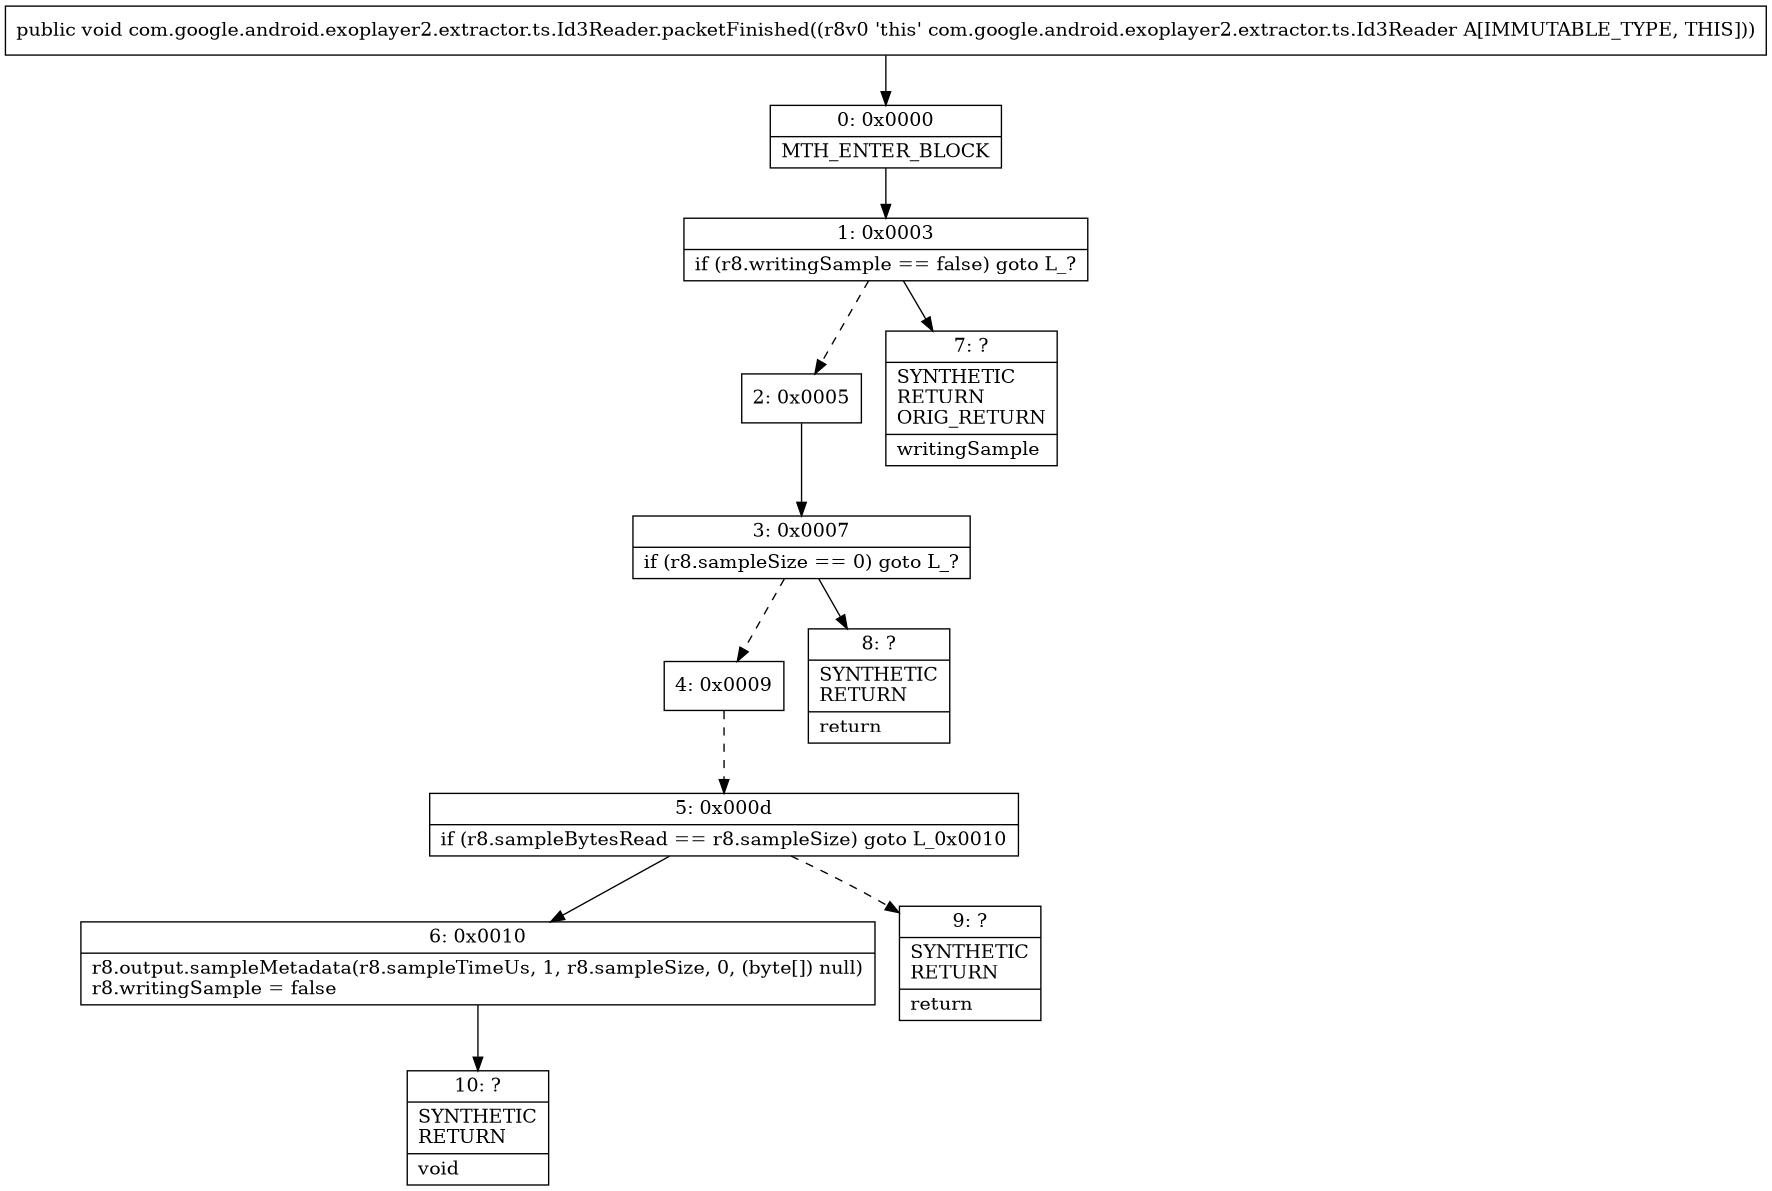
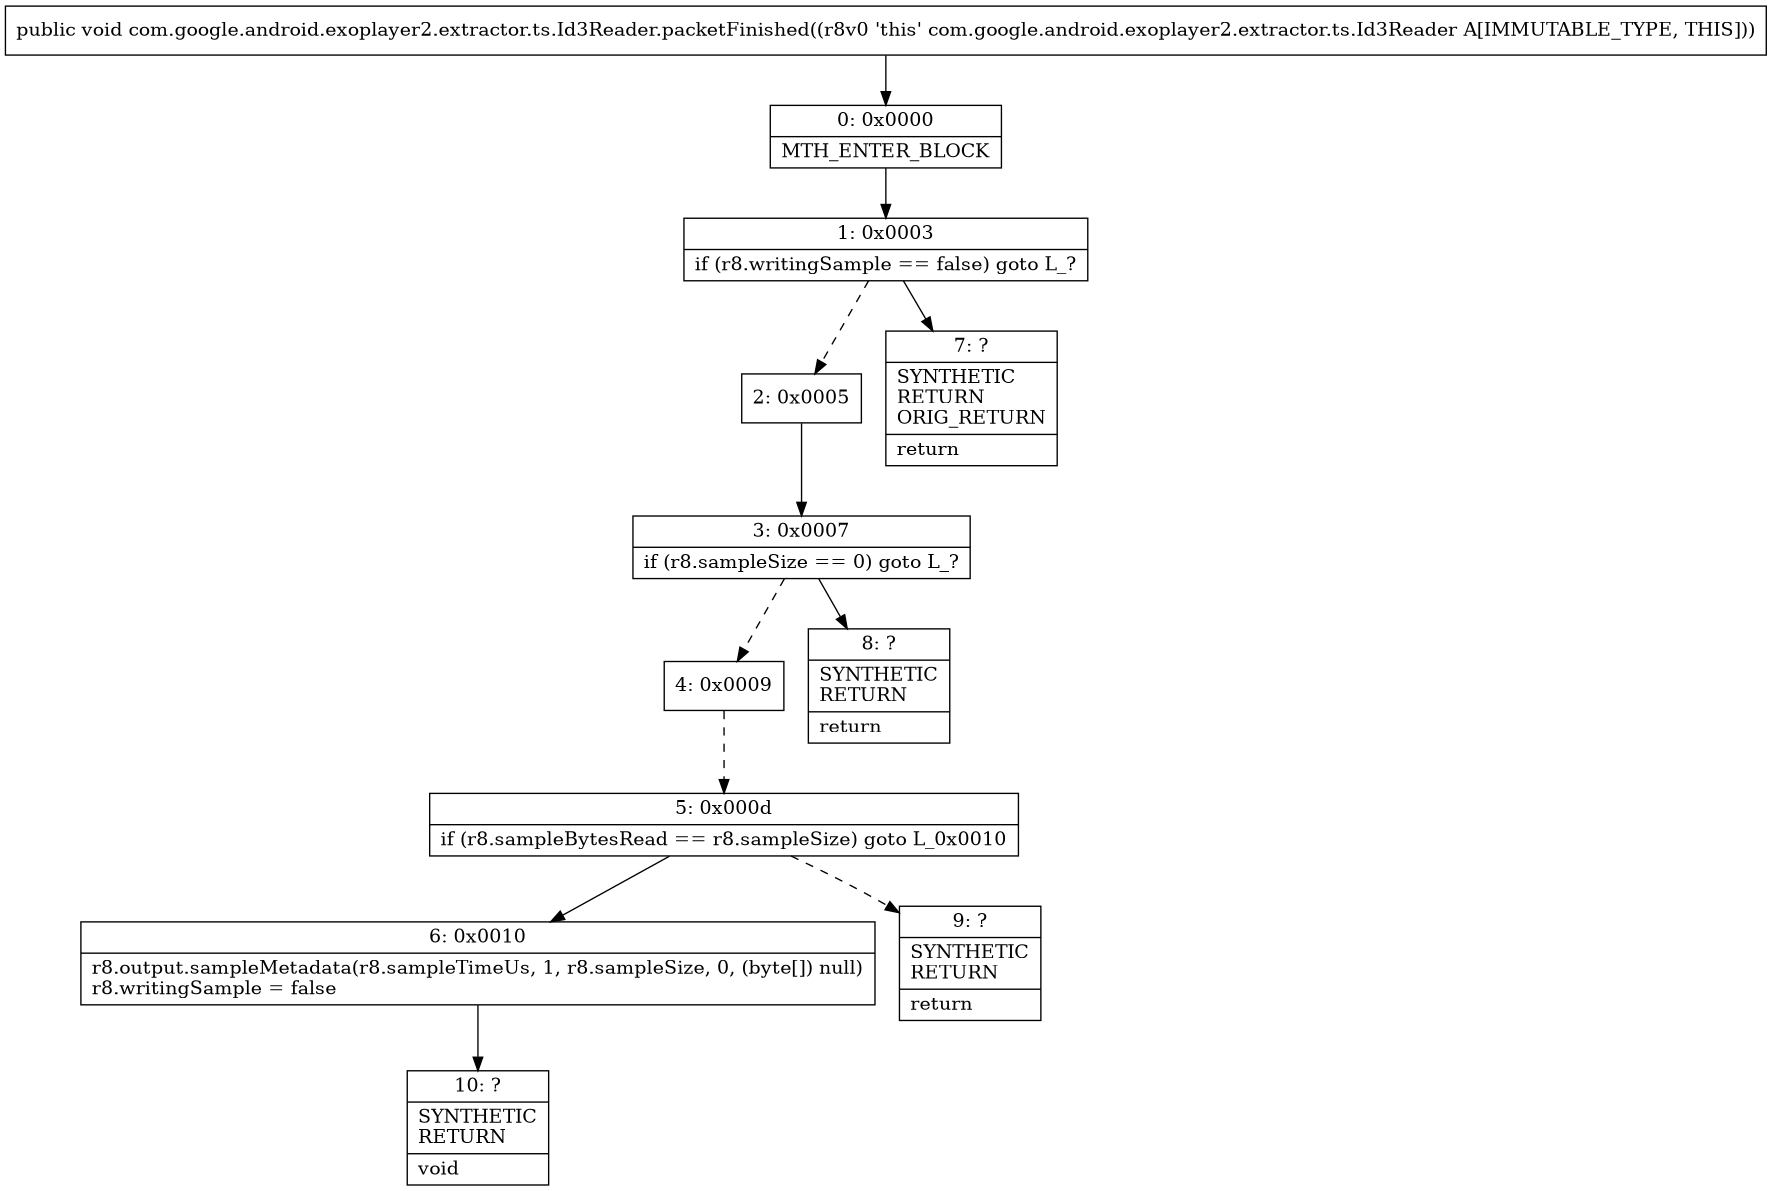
(969, 449) -> (928, 449)
